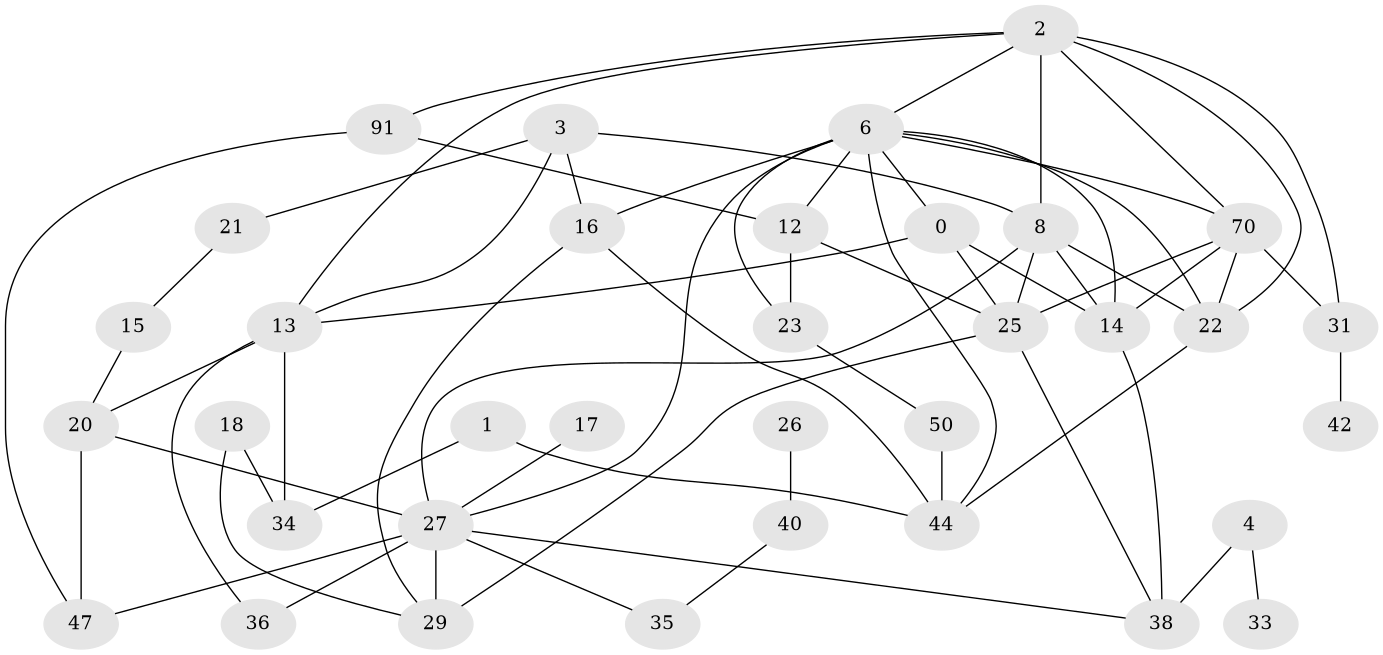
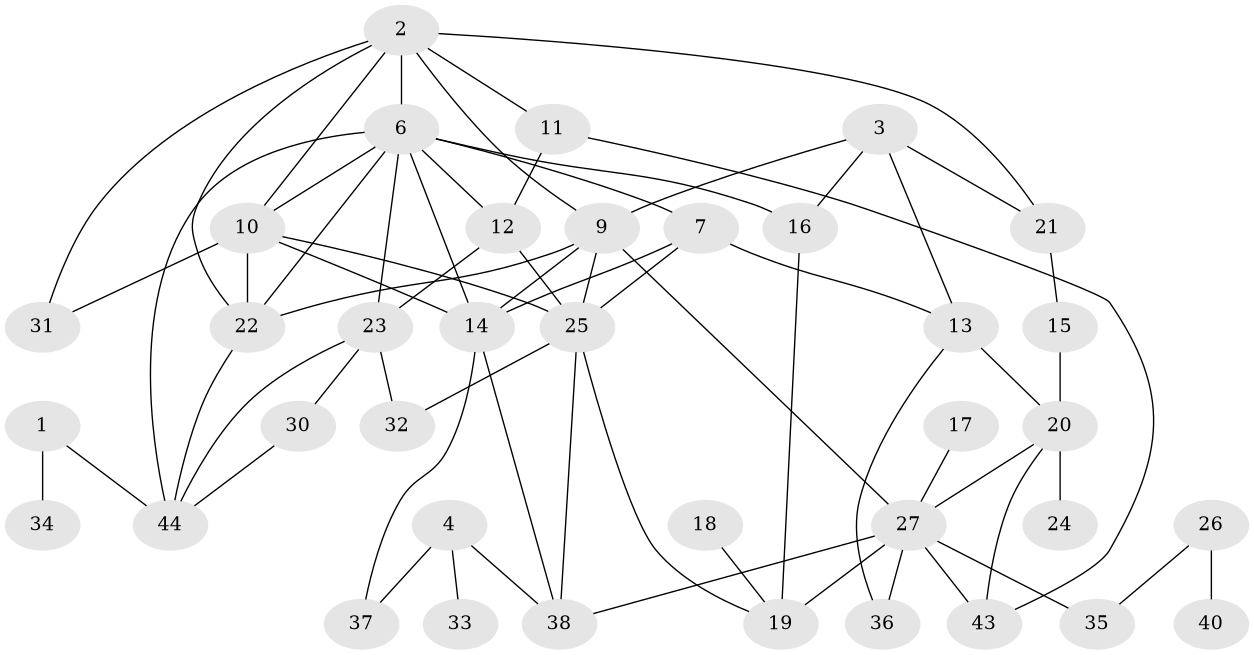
(571, 85) -> (759, 64)
(384, 129) -> (553, 129)
(942, 228) -> (701, 228)
(1041, 228) -> (602, 228)
(1244, 228) -> (248, 228)
(684, 342) -> none
(785, 373) -> (246, 404)
(285, 426) -> none
none -> (397, 426)
(942, 426) -> (298, 426)
(1341, 426) -> none
(253, 465) -> none
none -> (1060, 525)
(727, 575) -> (1154, 575)
(81, 624) -> (984, 624)
none -> (362, 624)
(436, 624) -> (781, 624)
